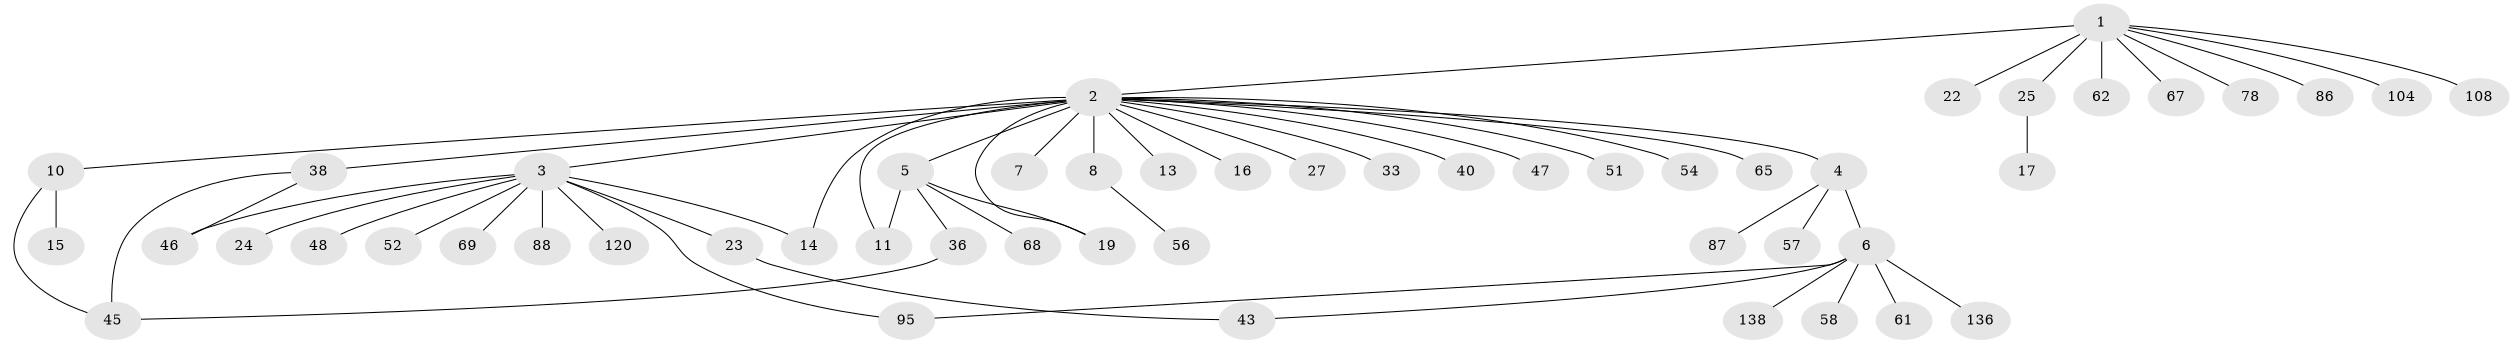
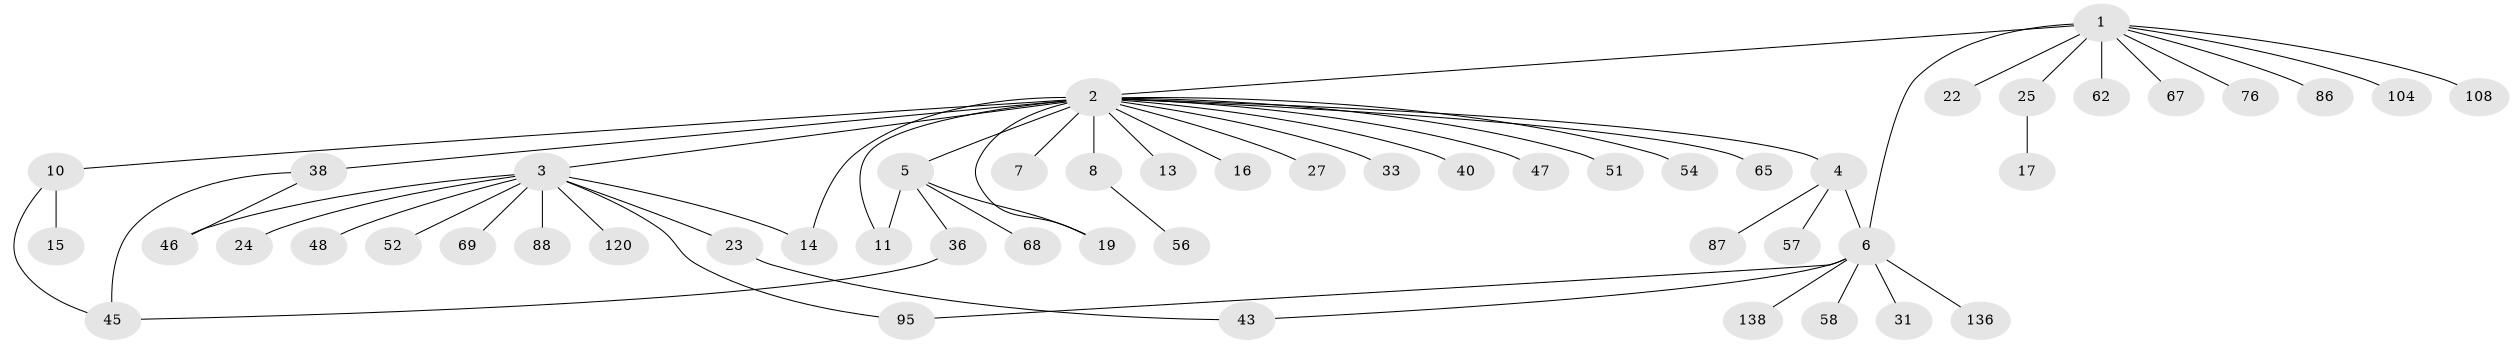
none -> (1921, 74)
(2251, 97) -> (2251, 97)
(1904, 321) -> (1904, 321)
